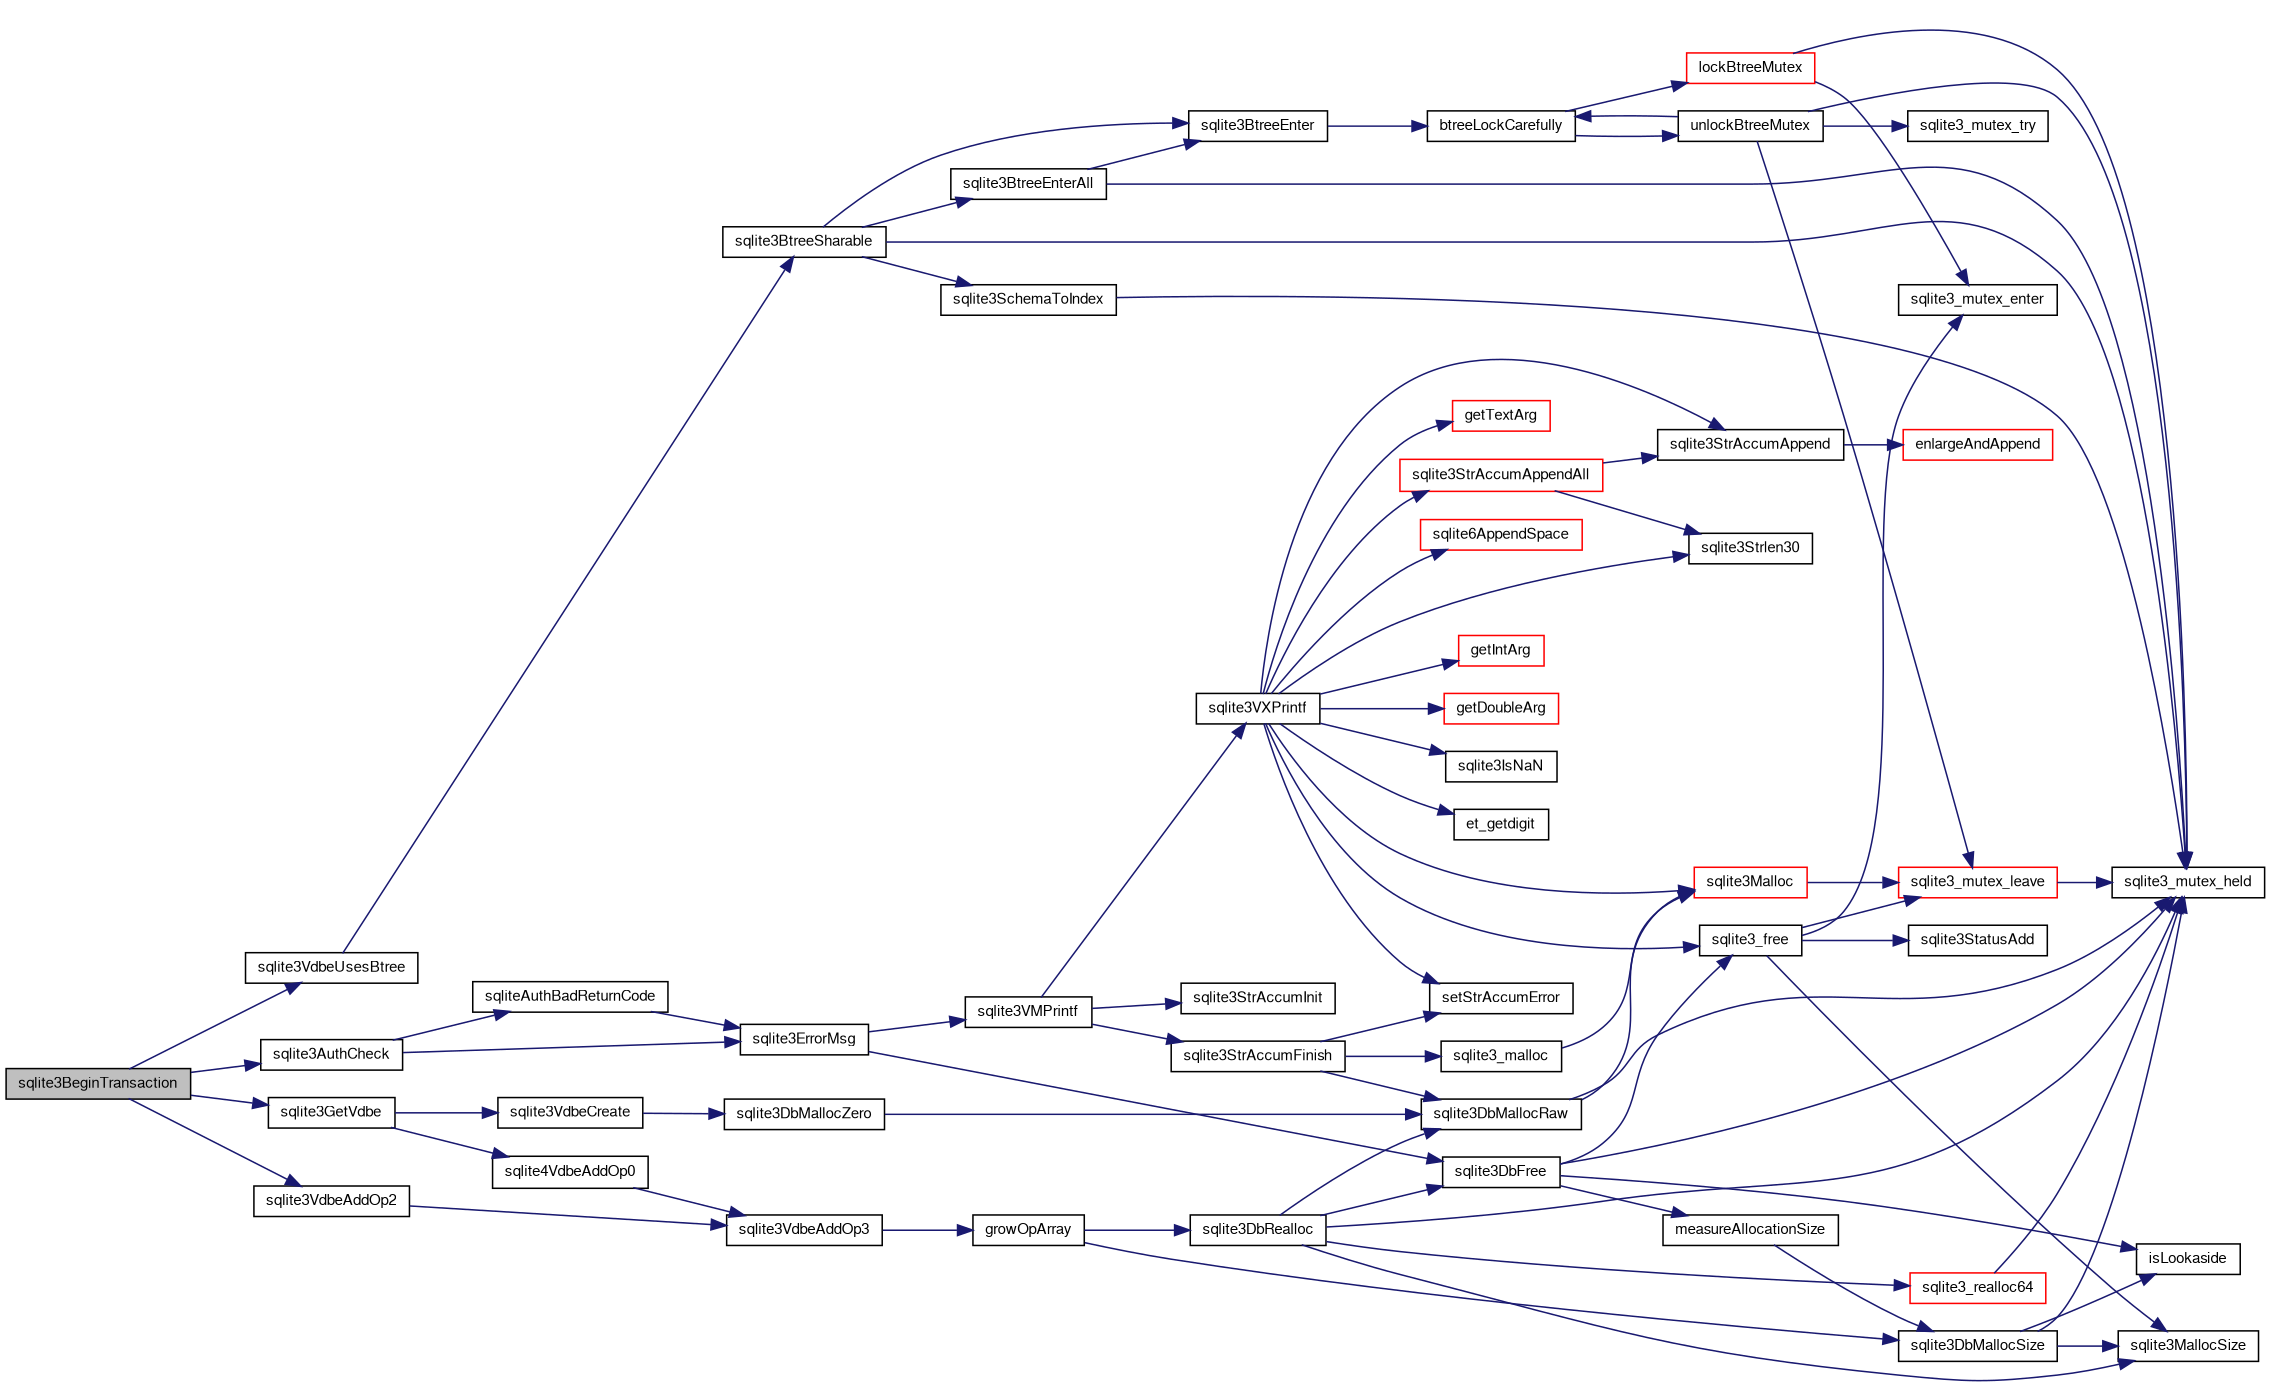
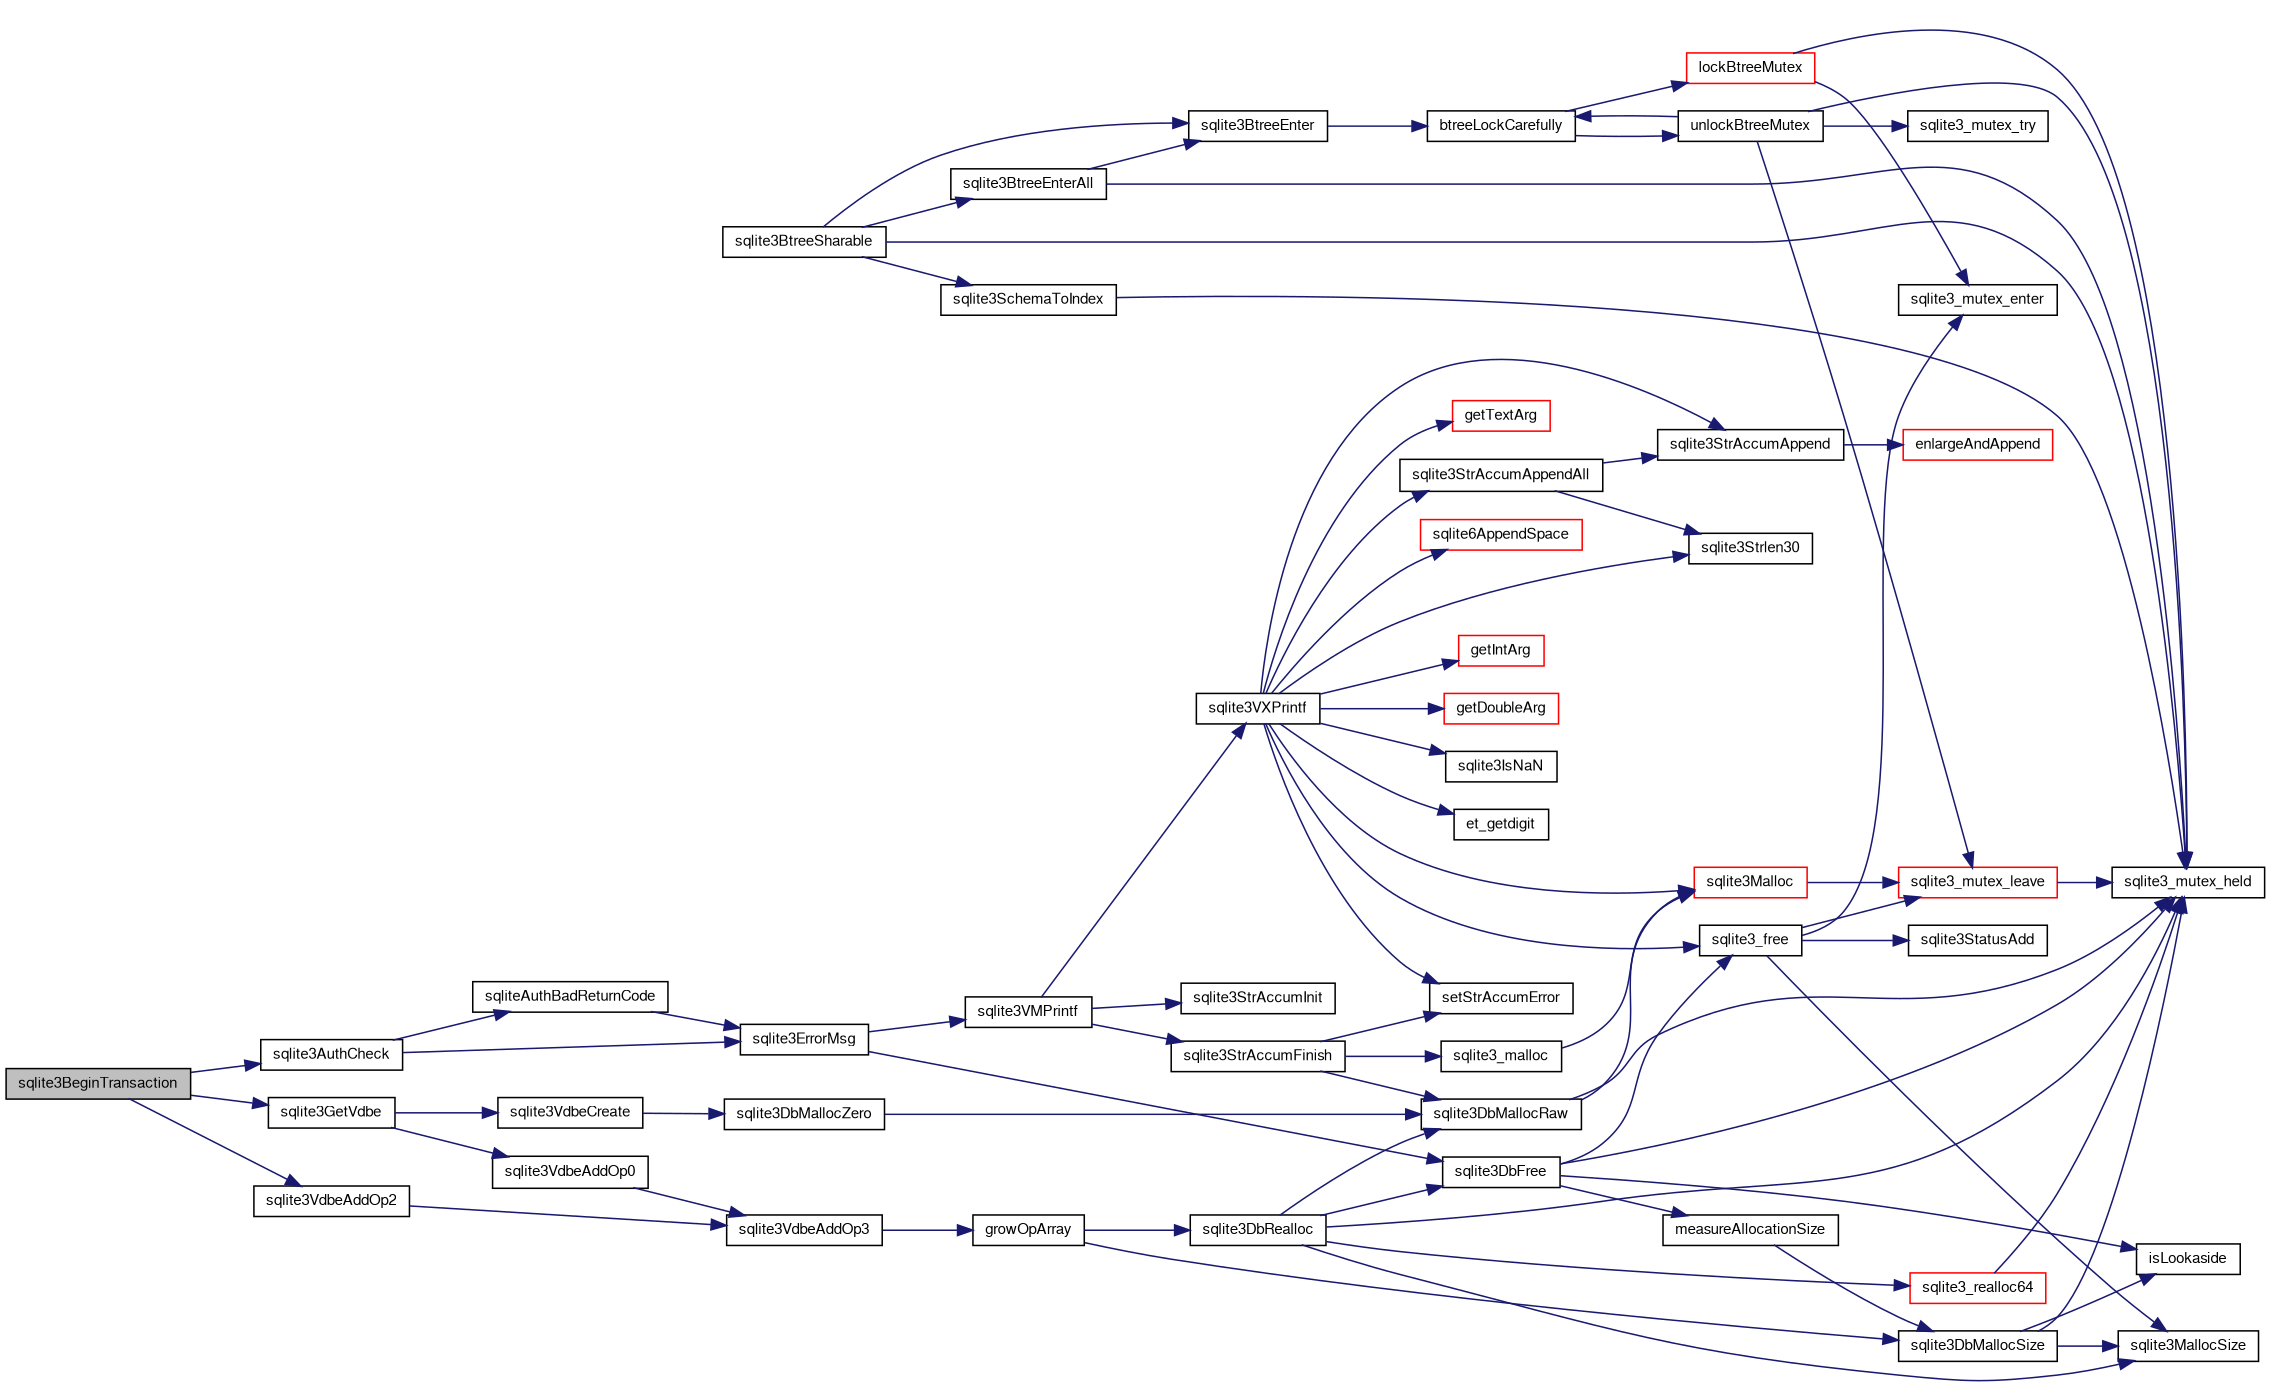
(1501, 475) -> (1501, 475)
(332, 968) -> none
(570, 1172) -> (570, 1172)
